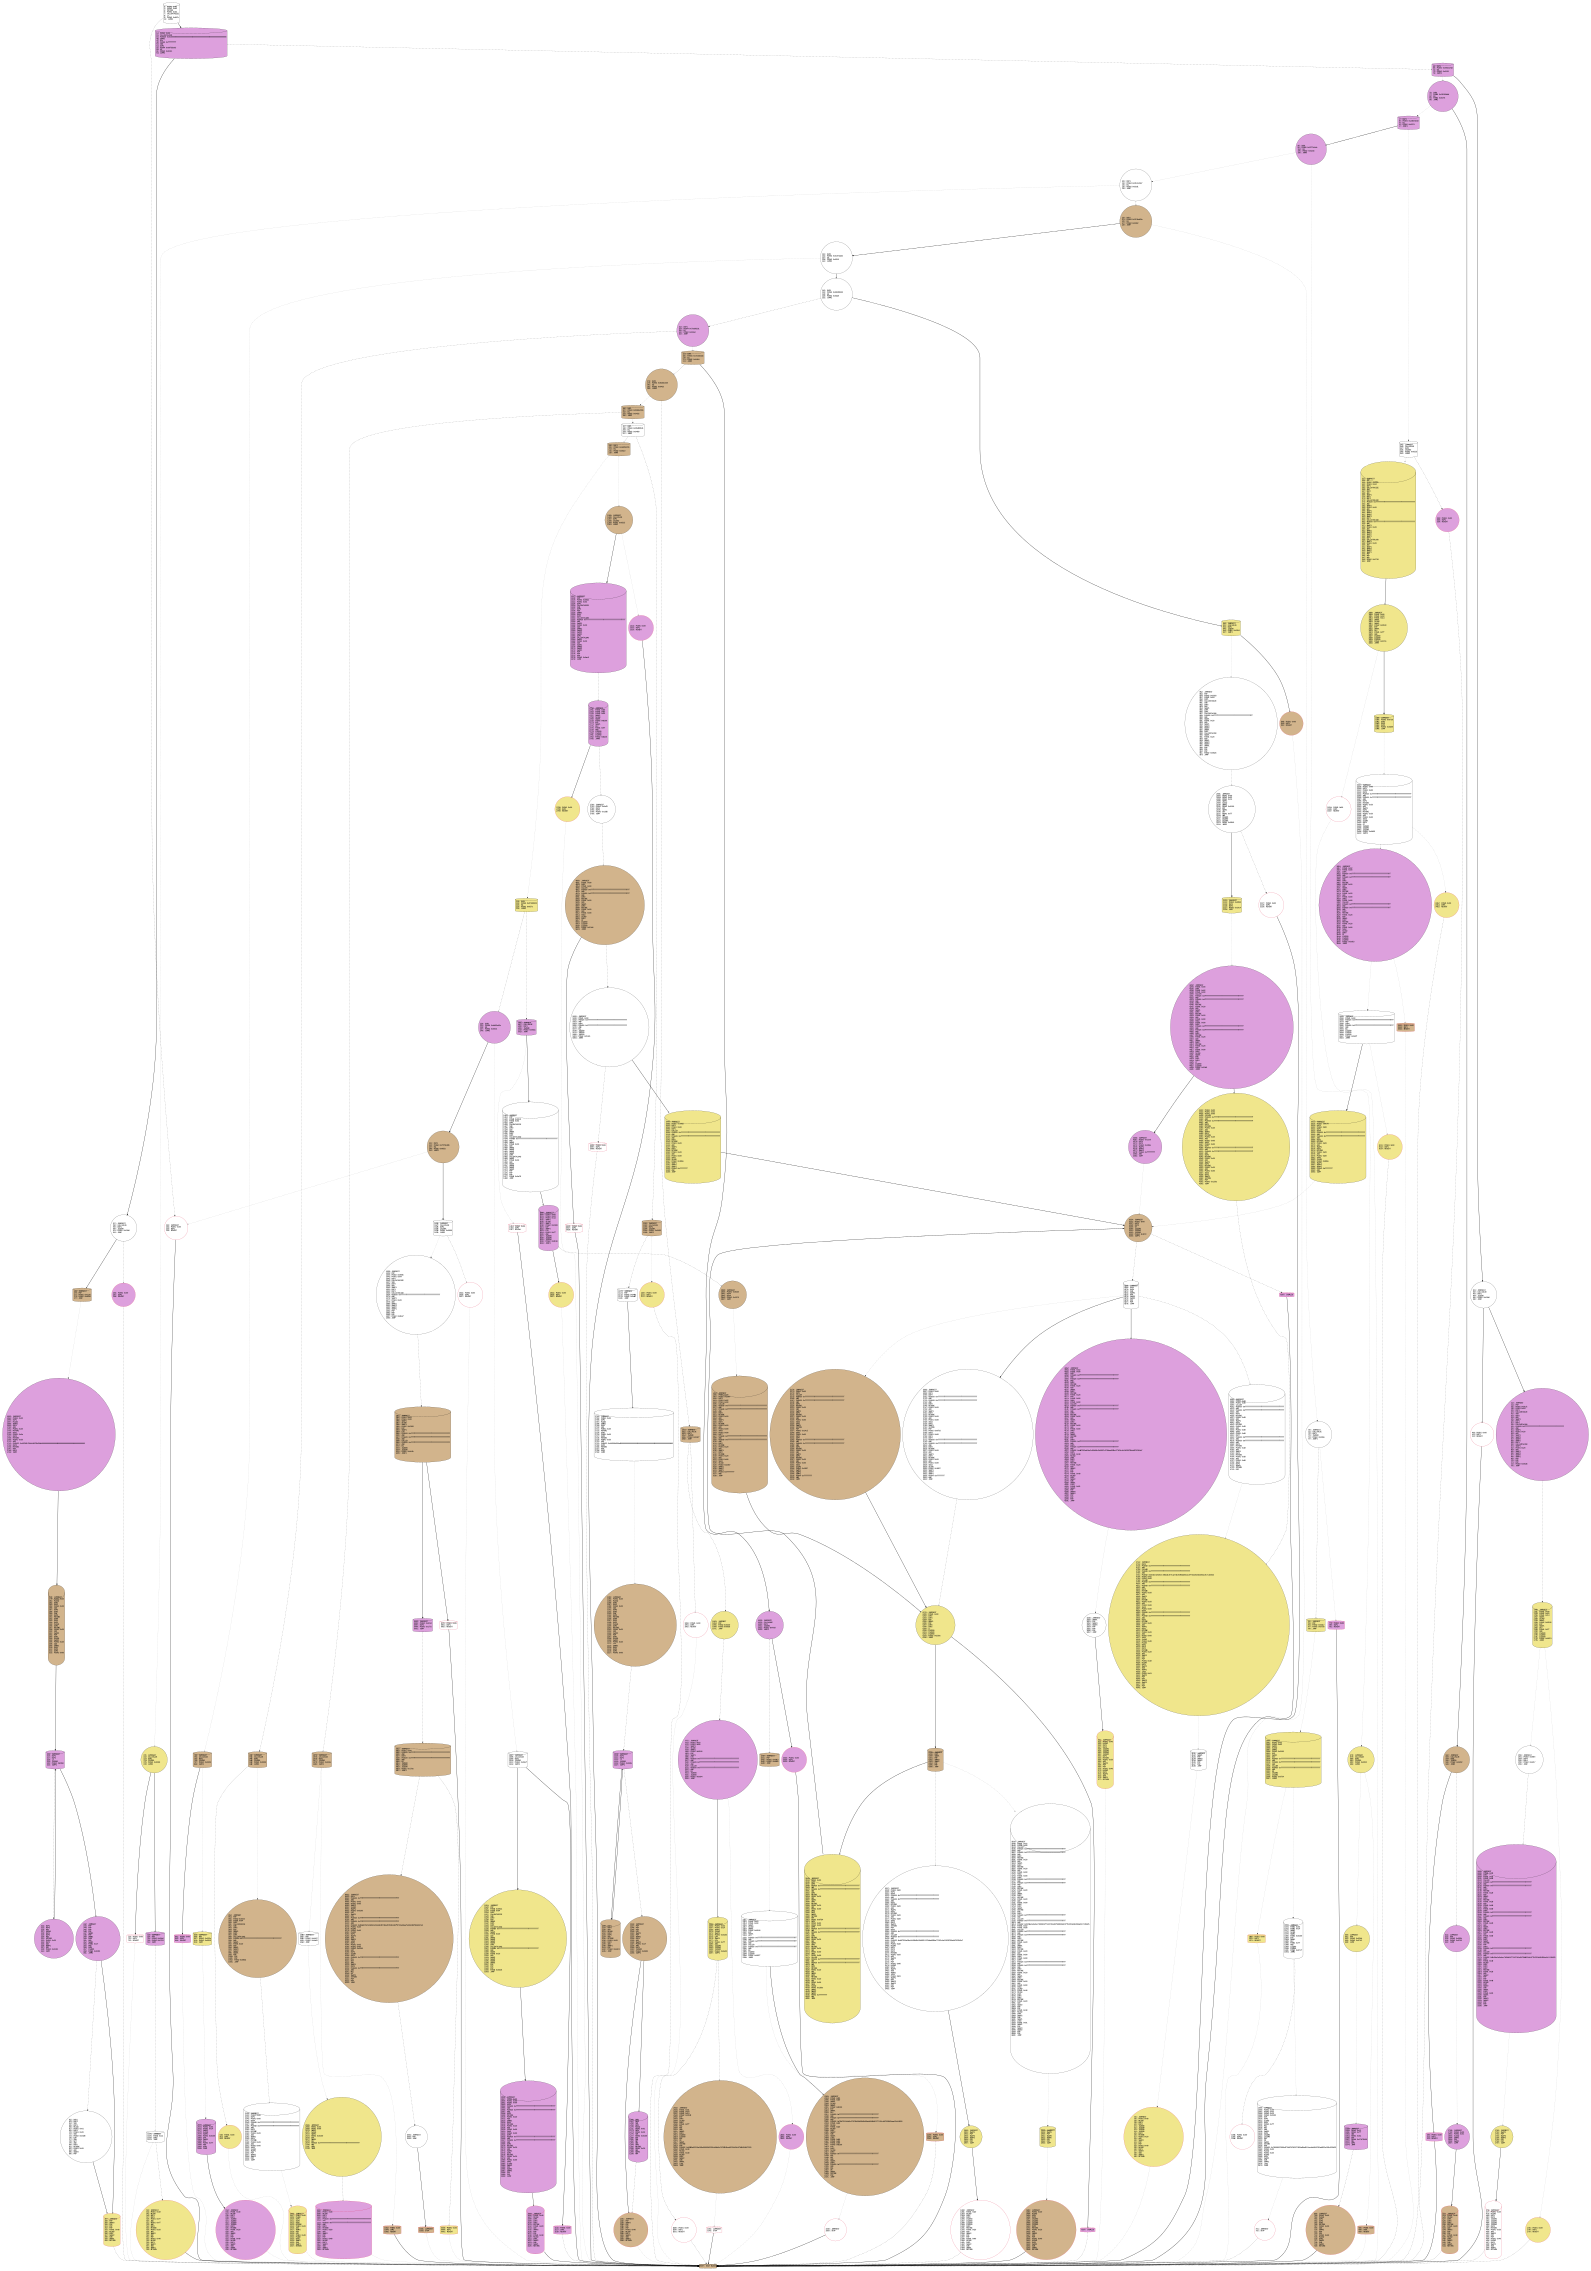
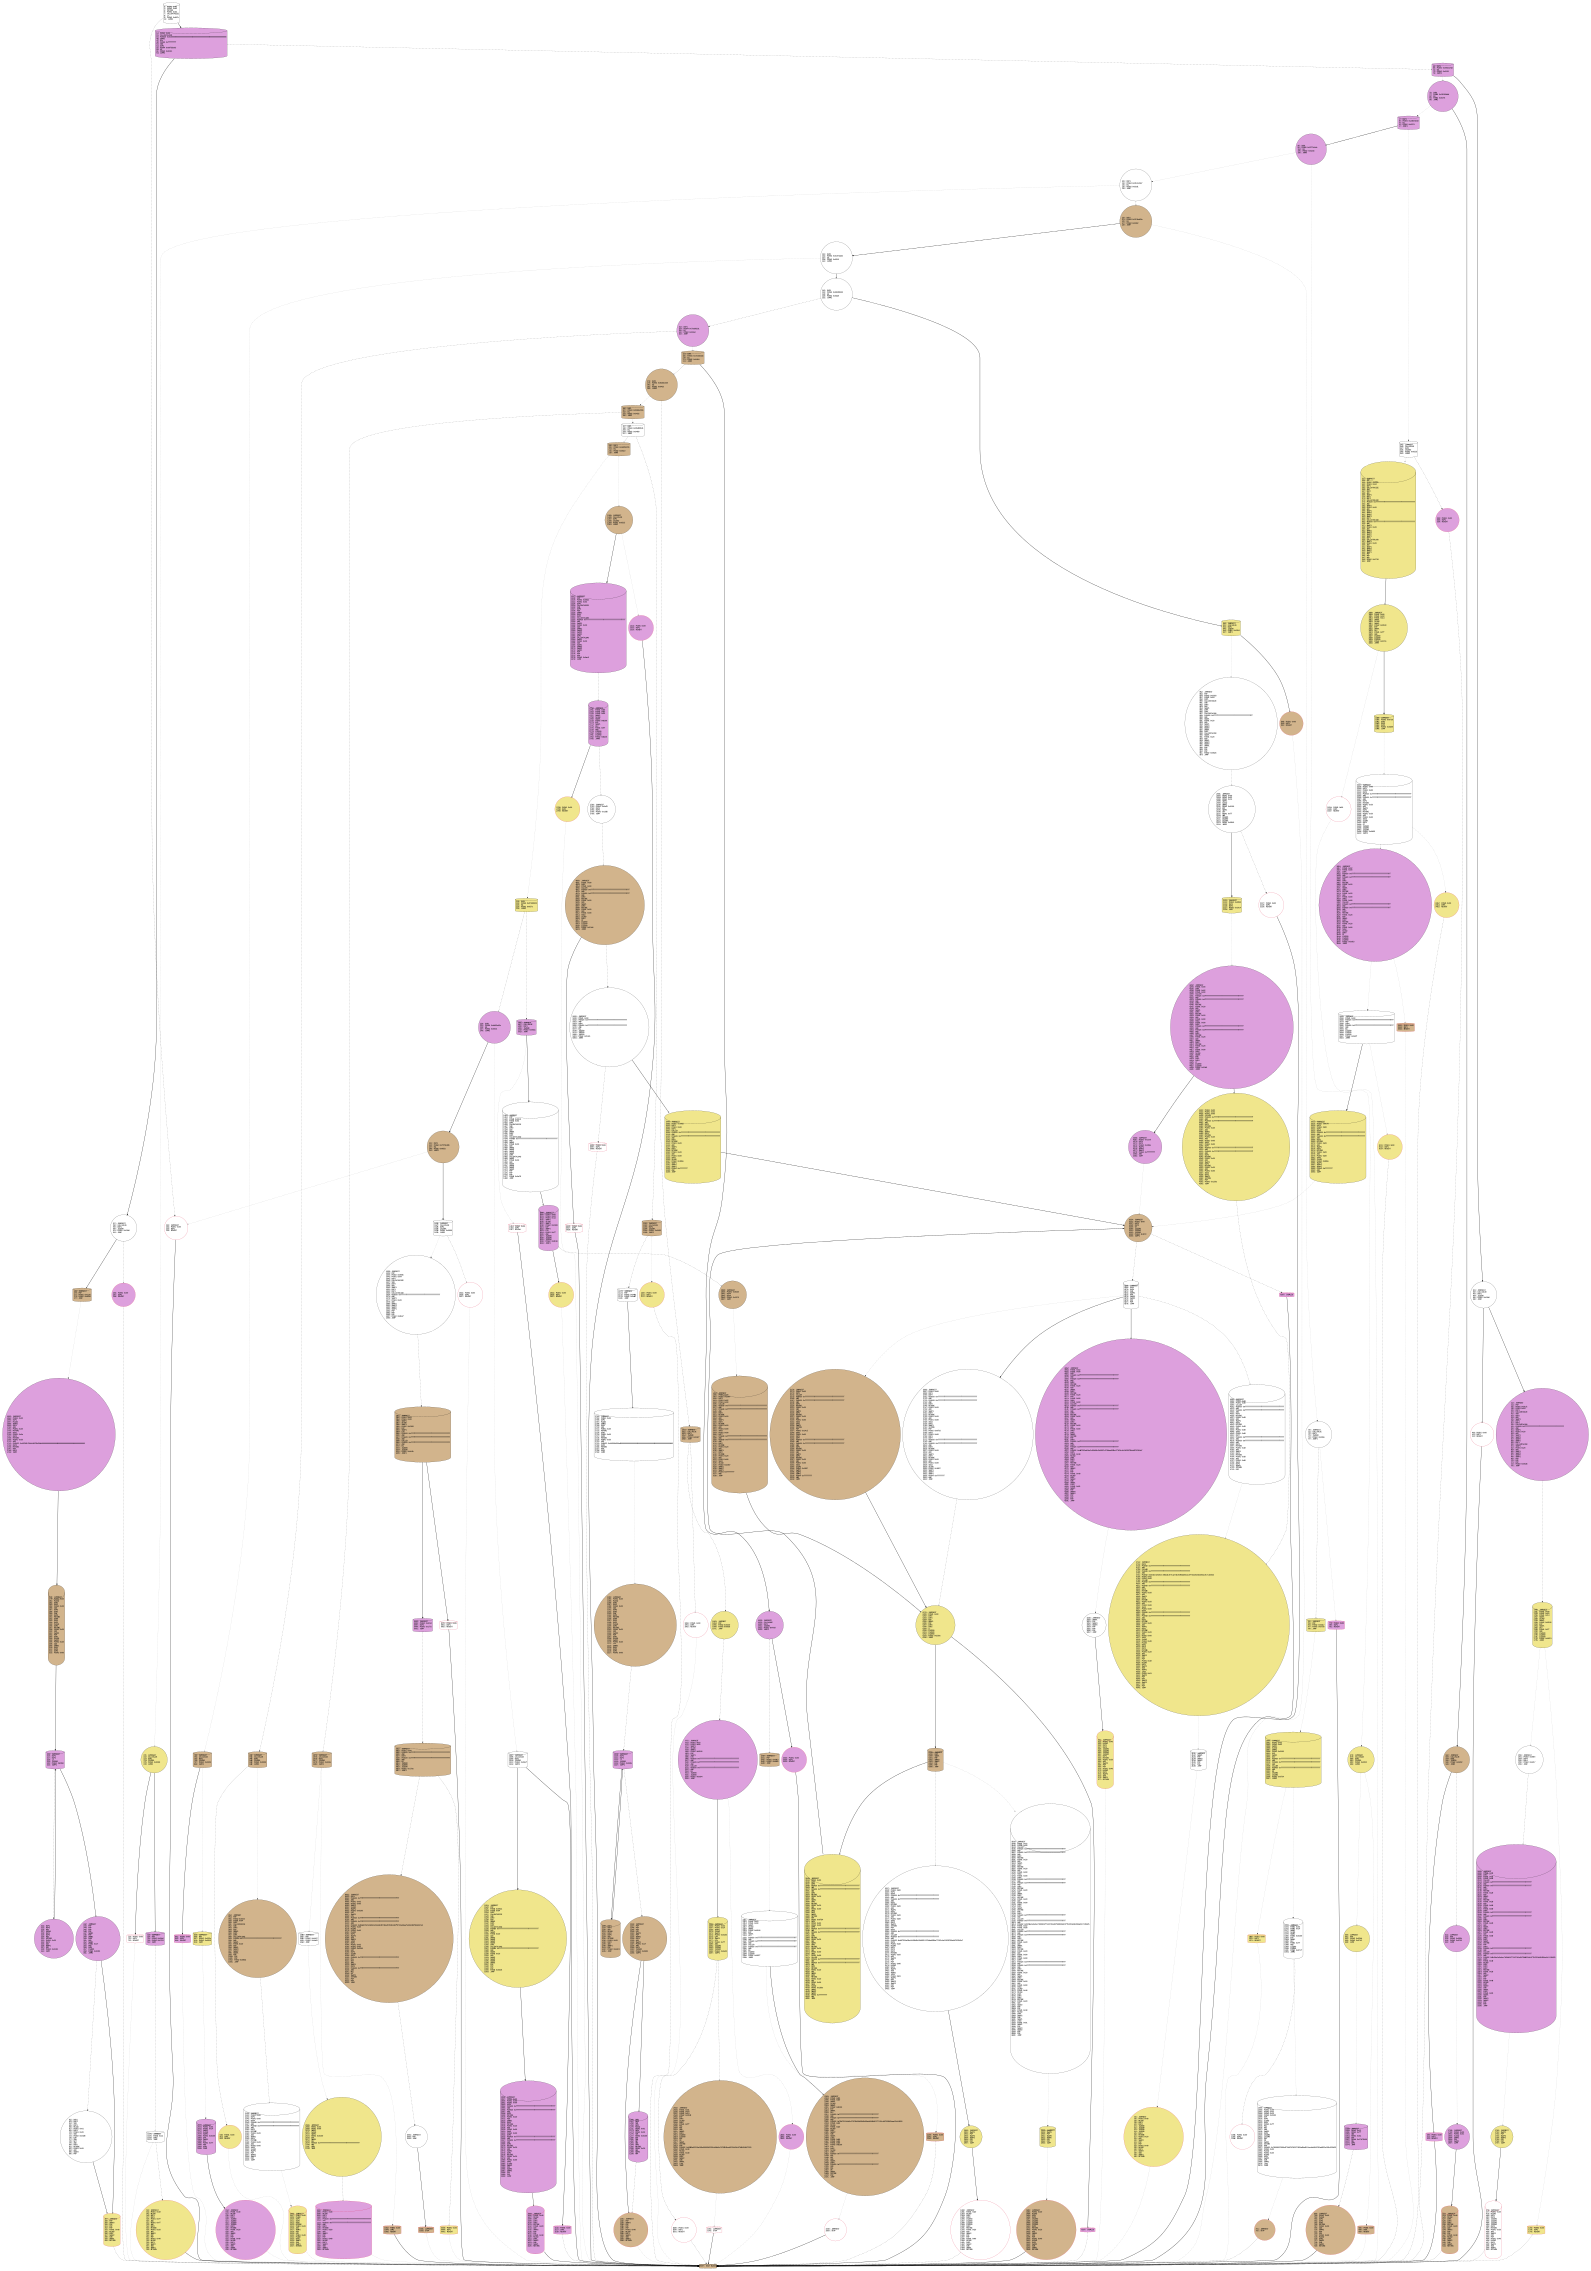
(1265, 2230) -> (1265, 2230)
(1538, 2230) -> (1536, 2230)
